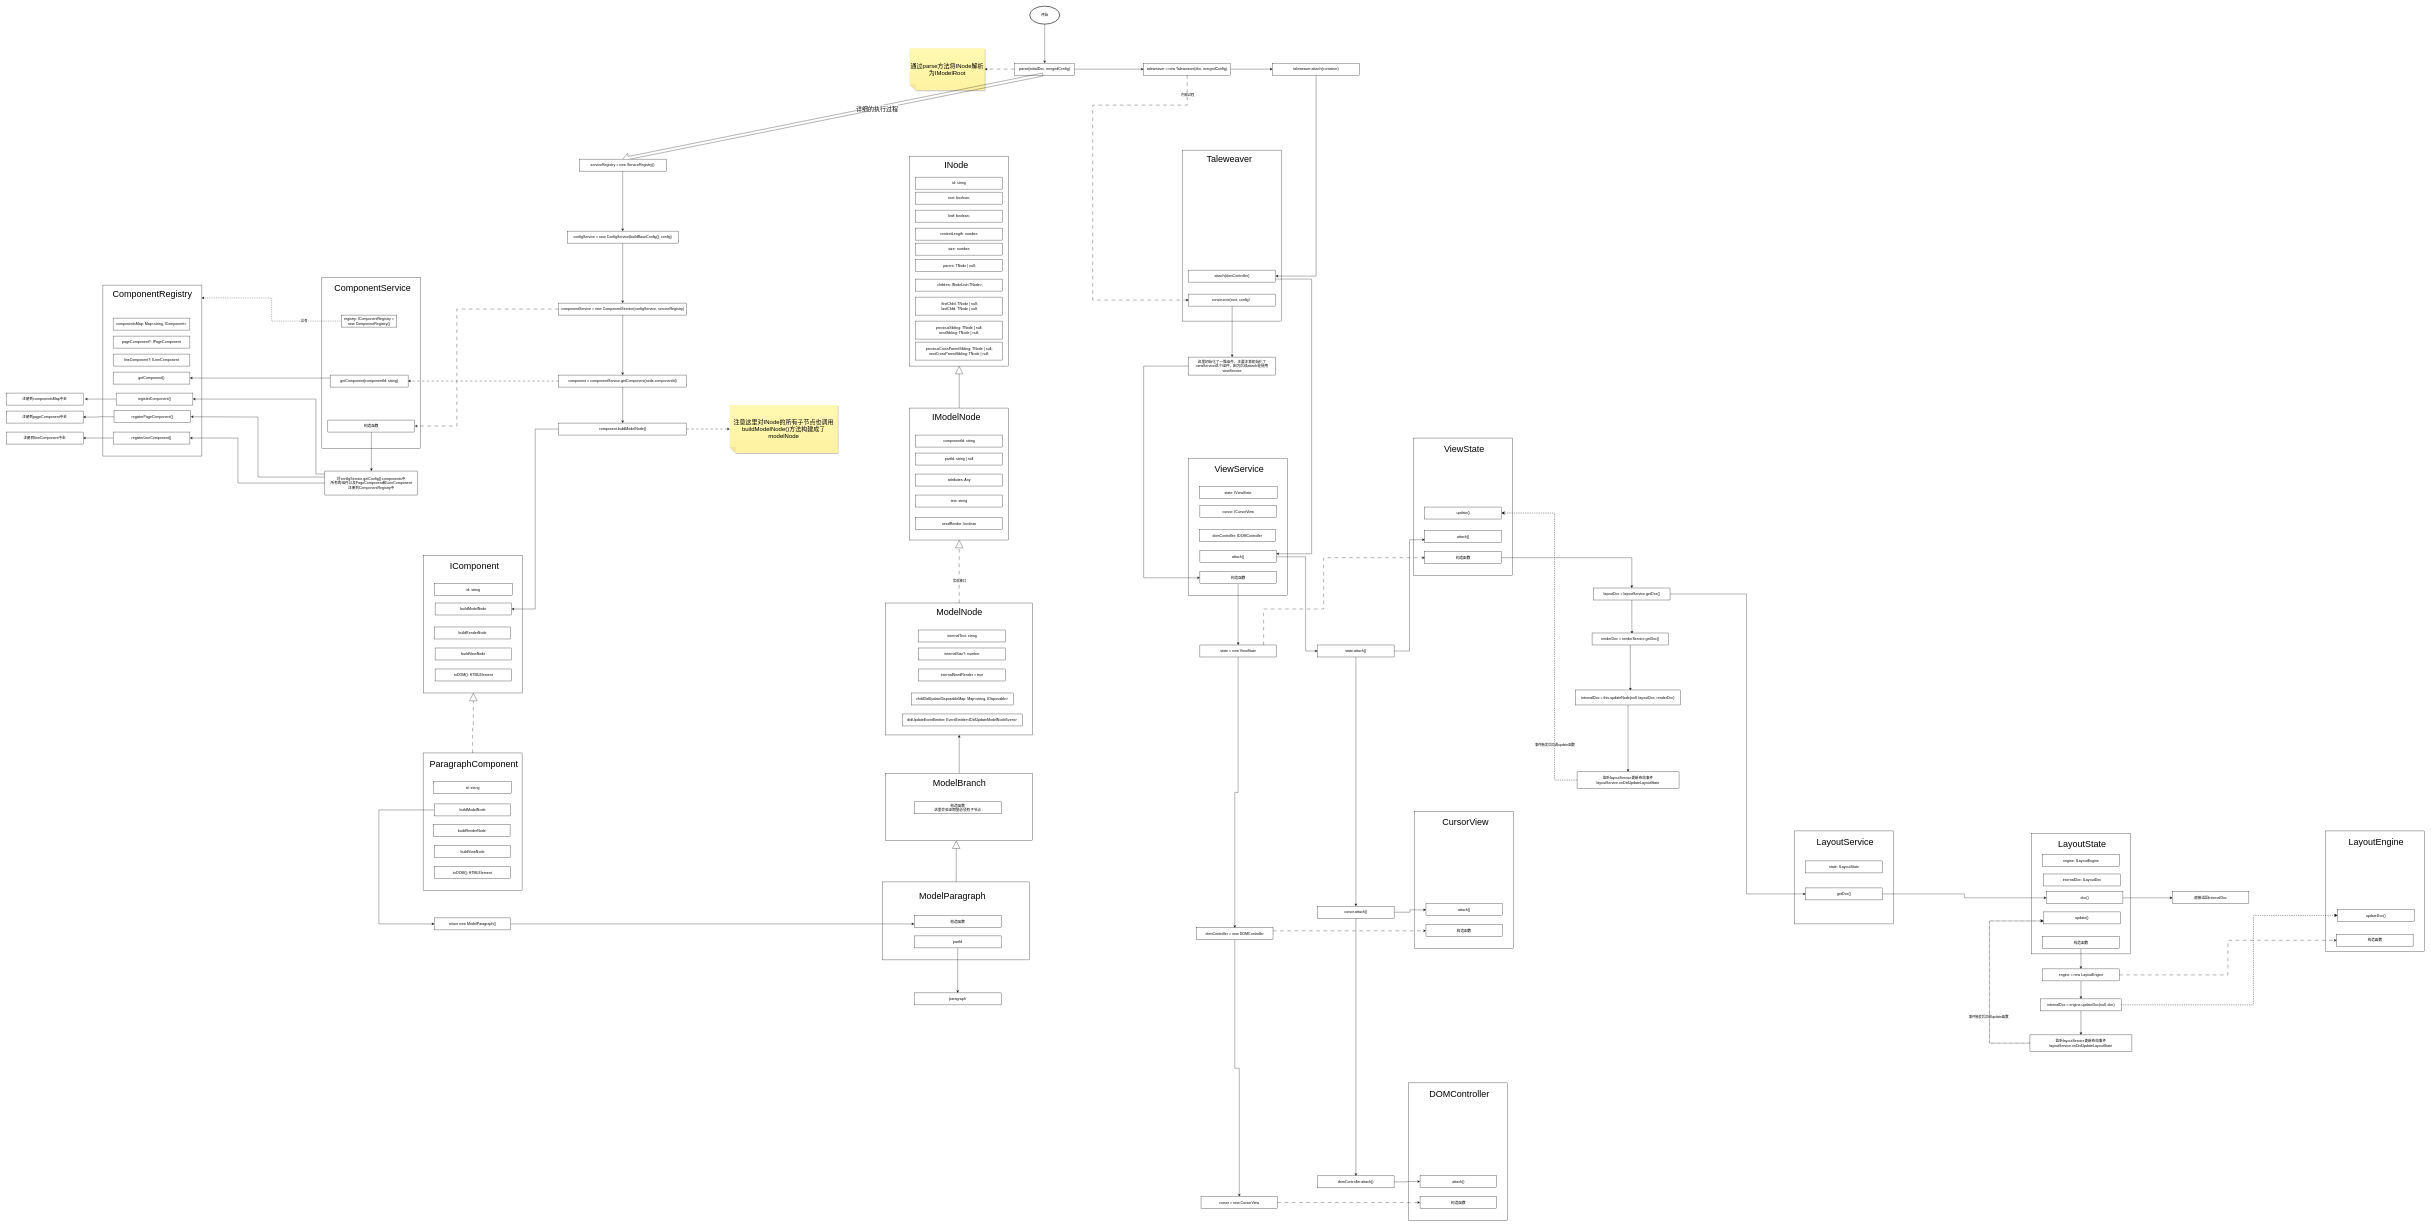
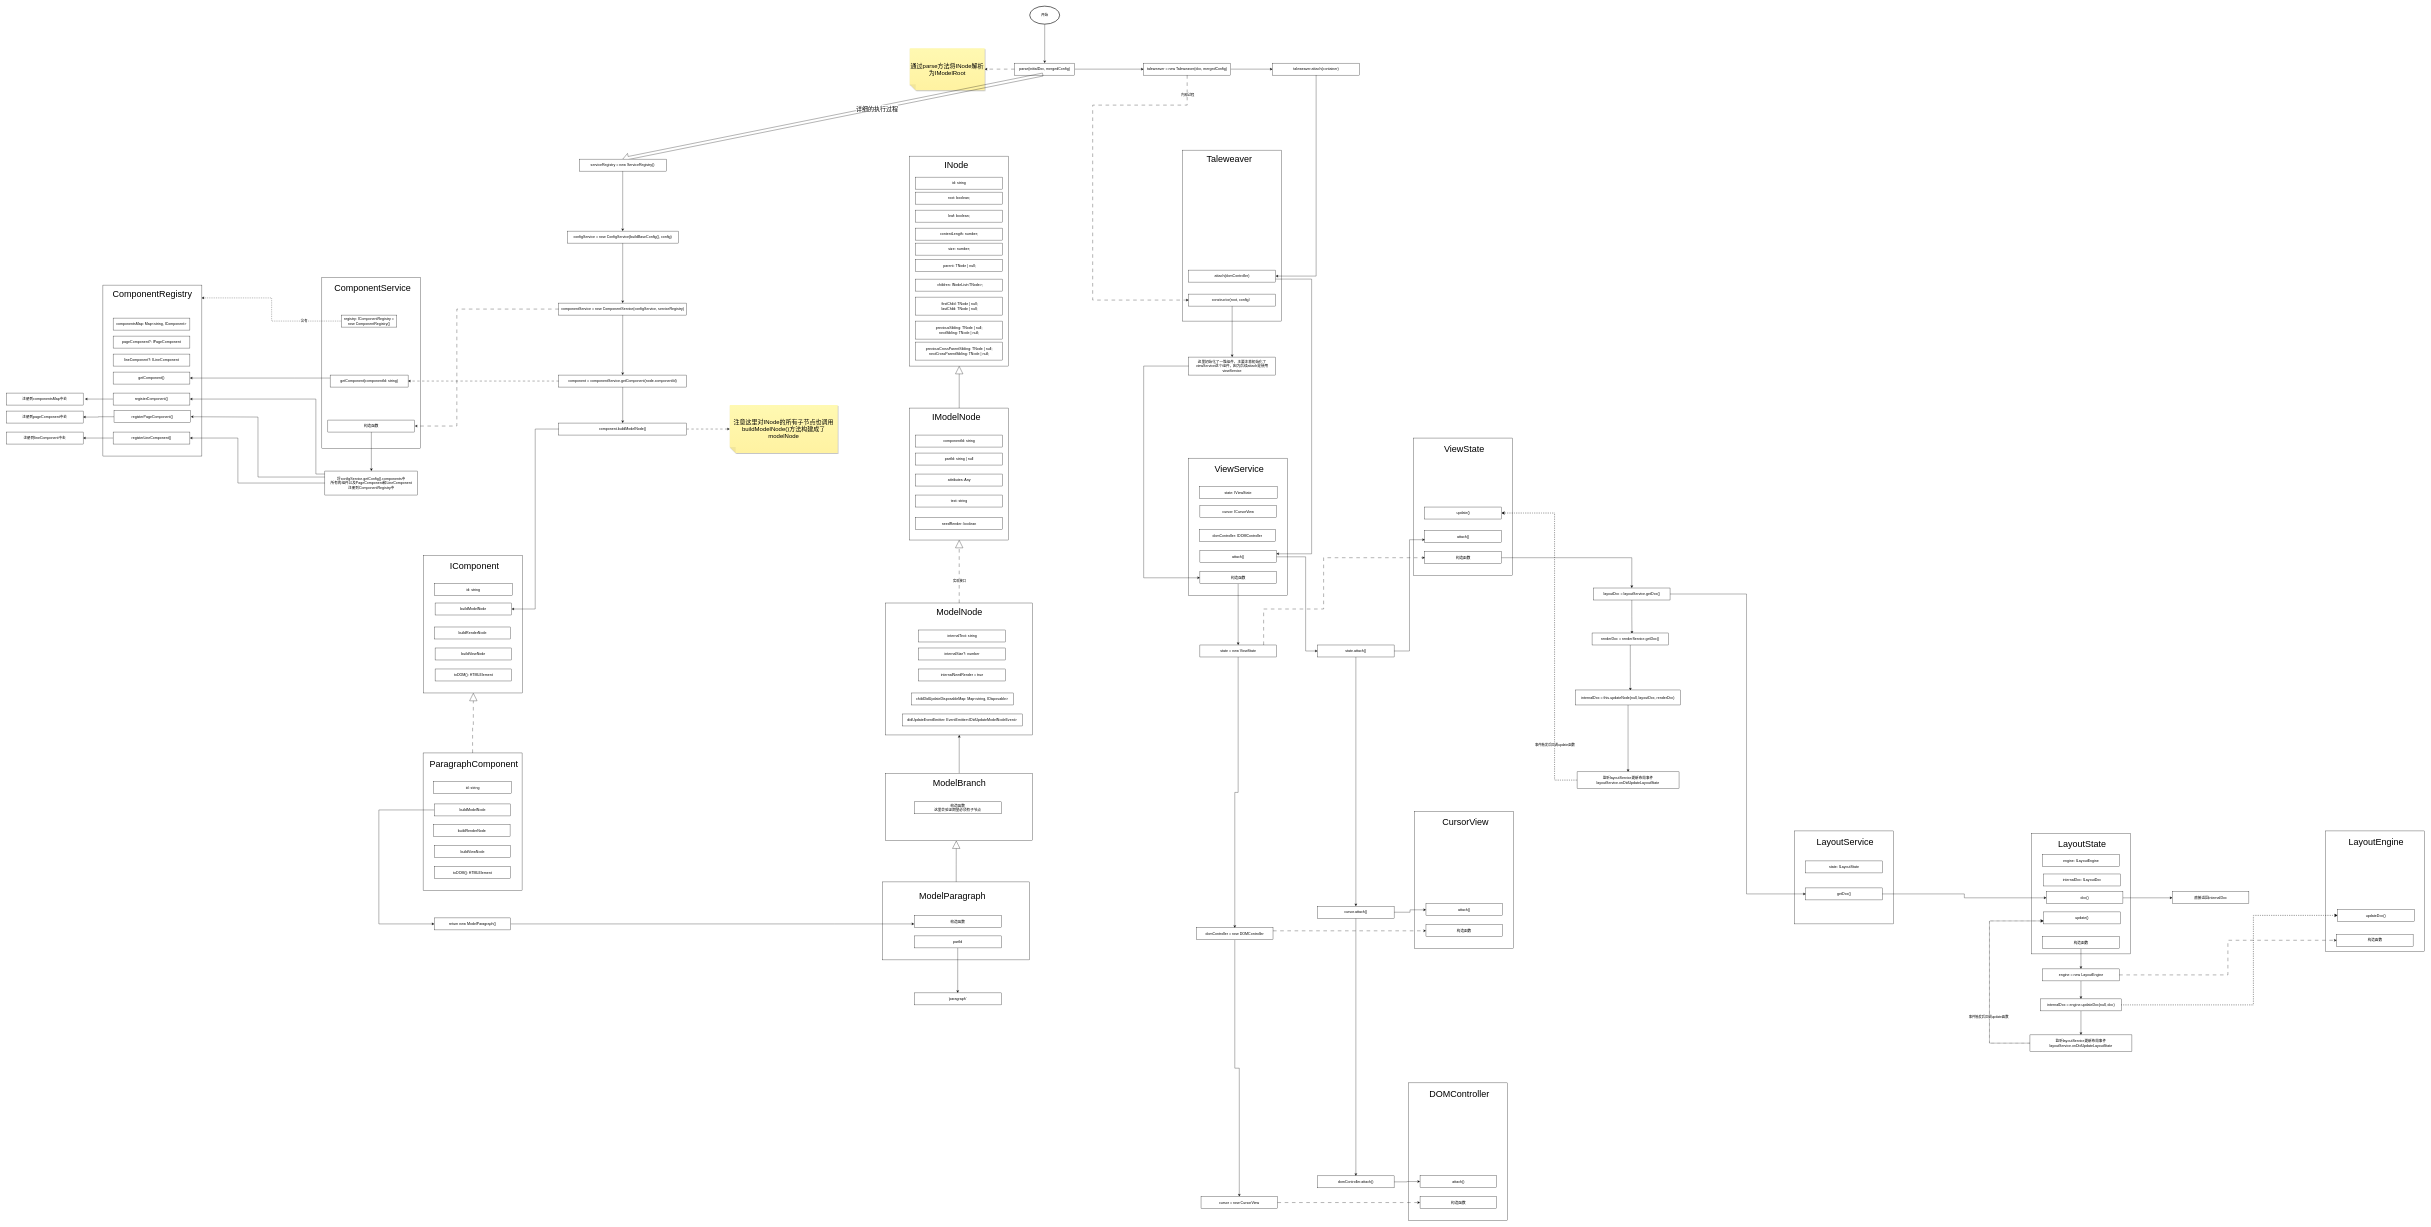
(154, 399) -> (151, 399)
